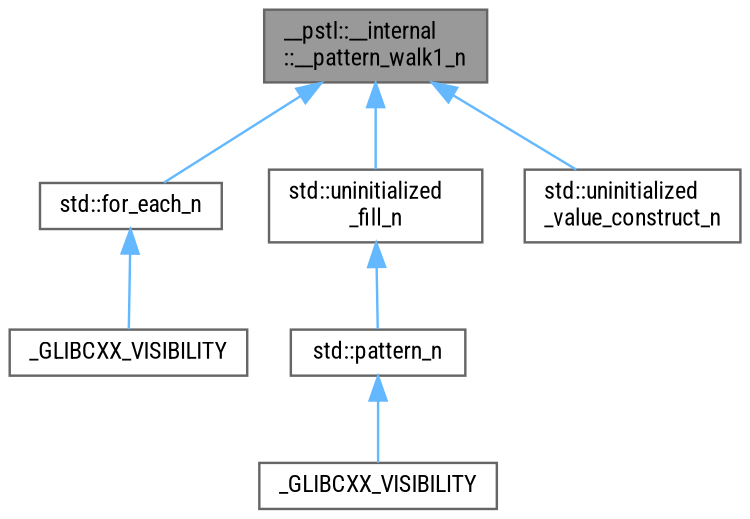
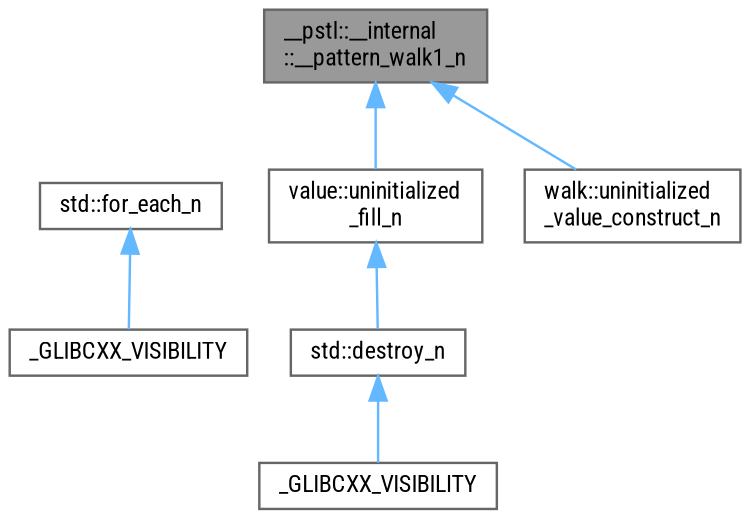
(232, 139) -> none
(376, 206) -> (376, 206)
(633, 206) -> (633, 206)
(378, 353) -> (378, 353)
